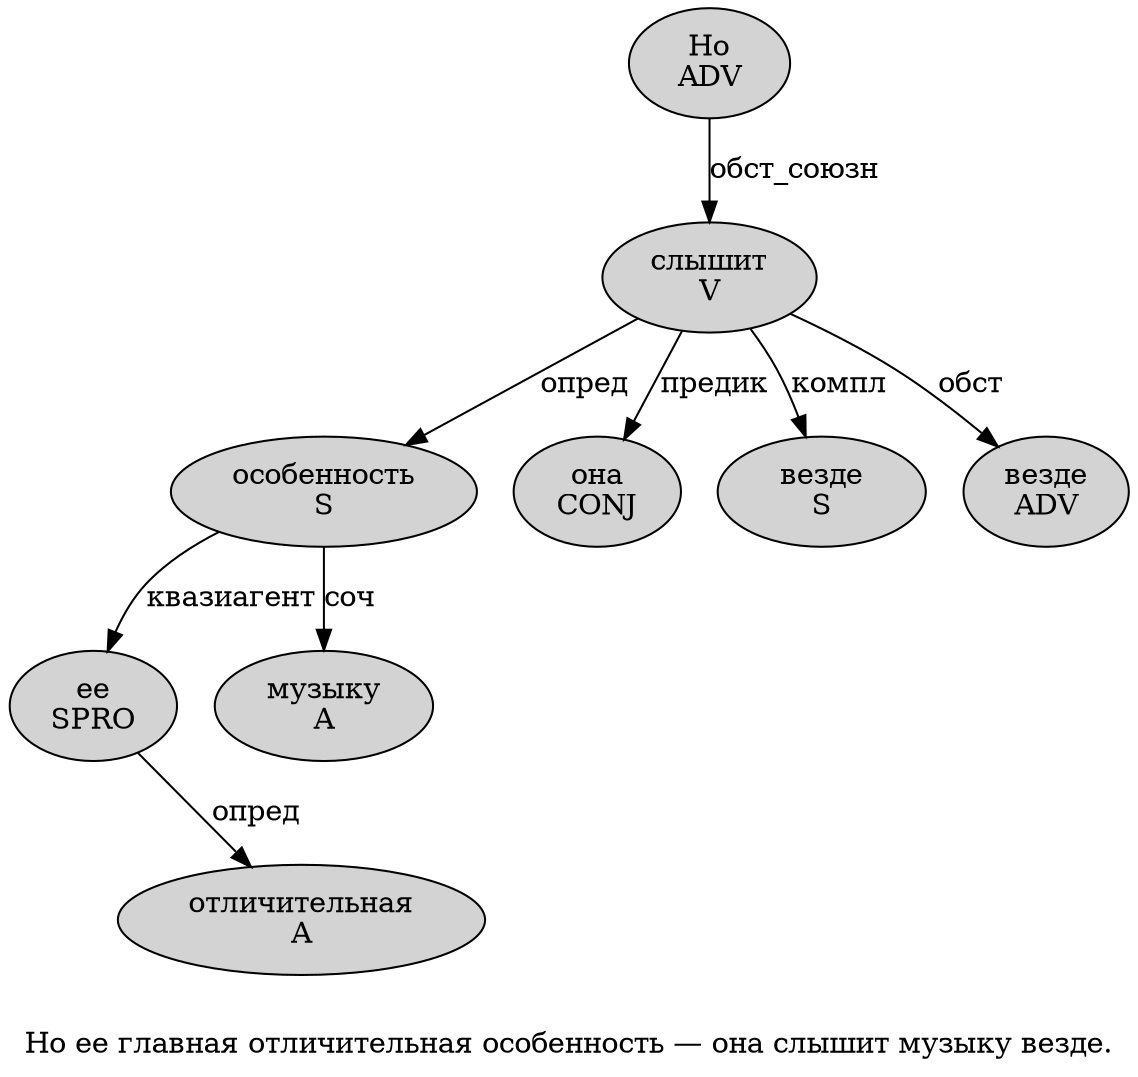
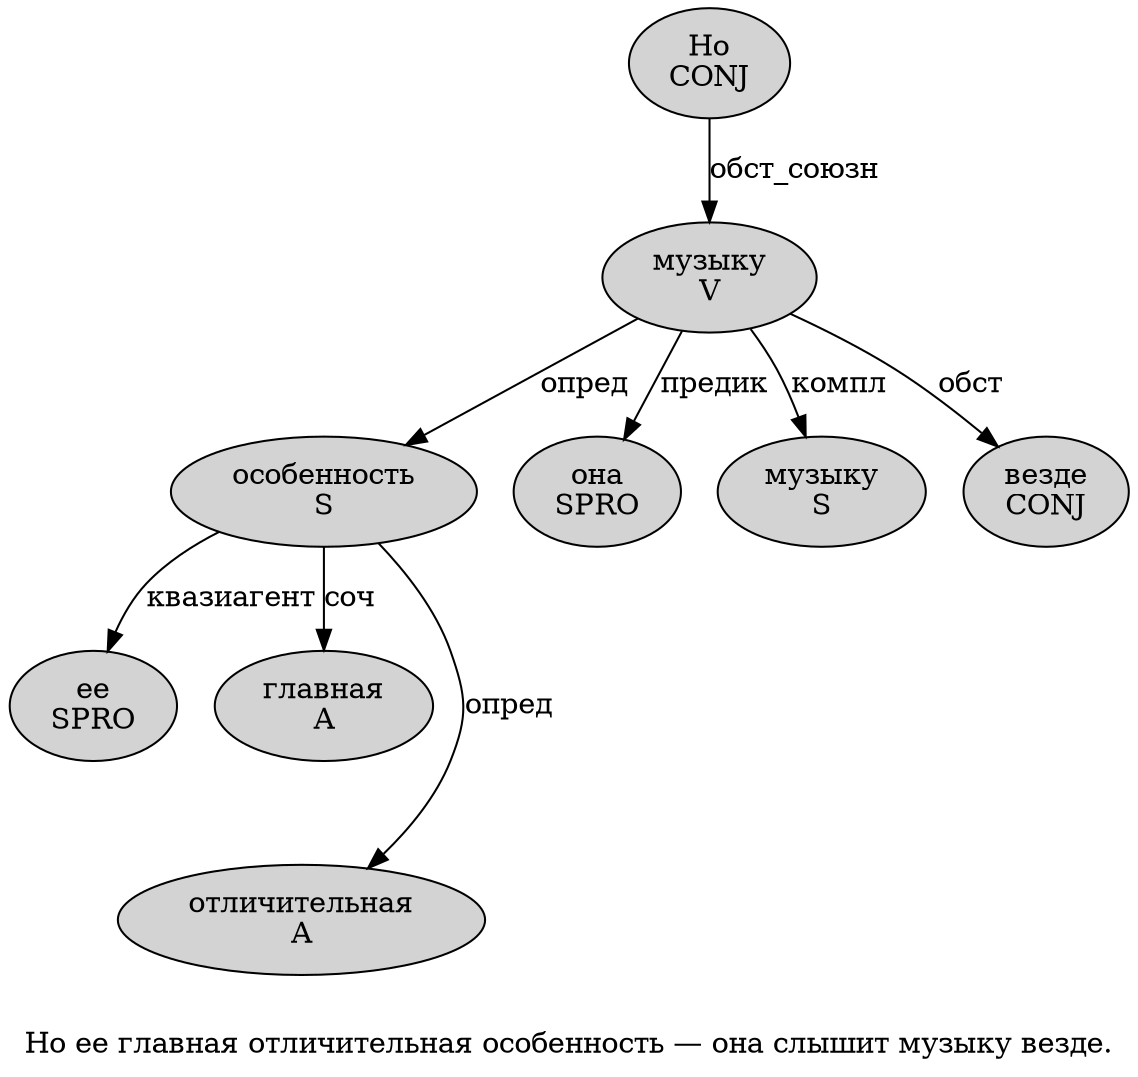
(710, 63) -> (710, 63)
(710, 277) -> (710, 277)
(597, 492) -> (597, 492)
(822, 492) -> (822, 492)
(1046, 492) -> (1046, 492)
(324, 706) -> (324, 706)
(187, 802) -> (463, 699)
